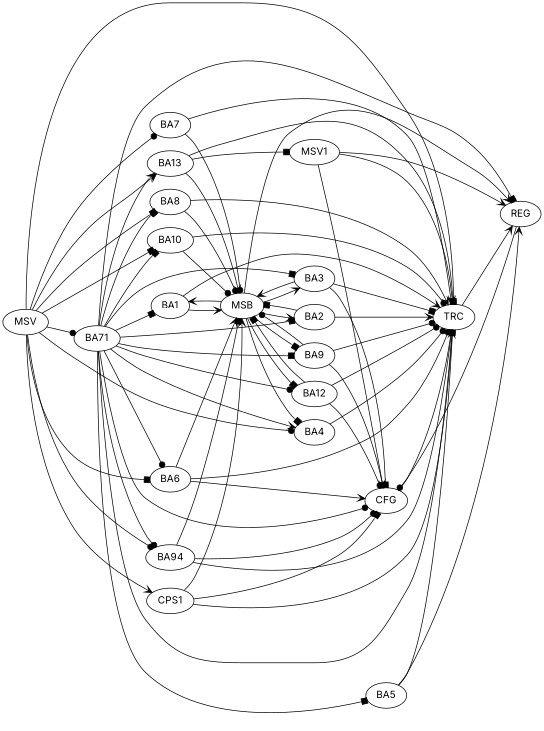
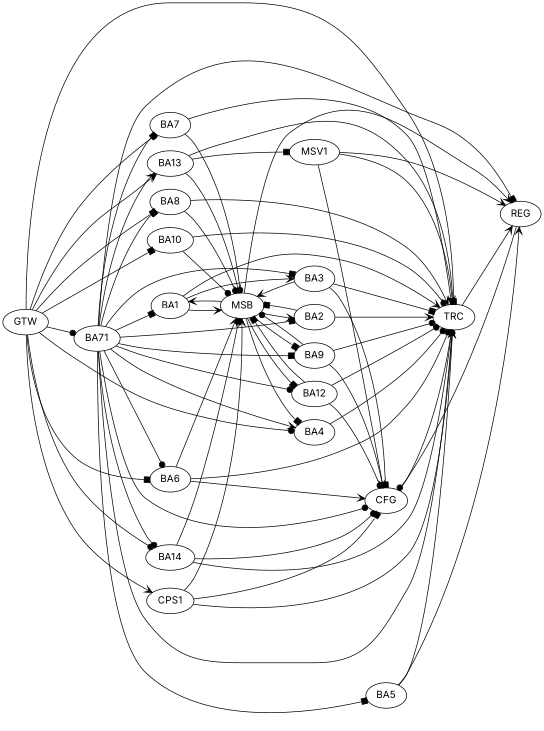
(126, 290) -> (114, 219)
(278, 297) -> (228, 285)
(26, 322) -> (26, 322)
(438, 514) -> (438, 514)
(170, 557) -> (170, 557)
